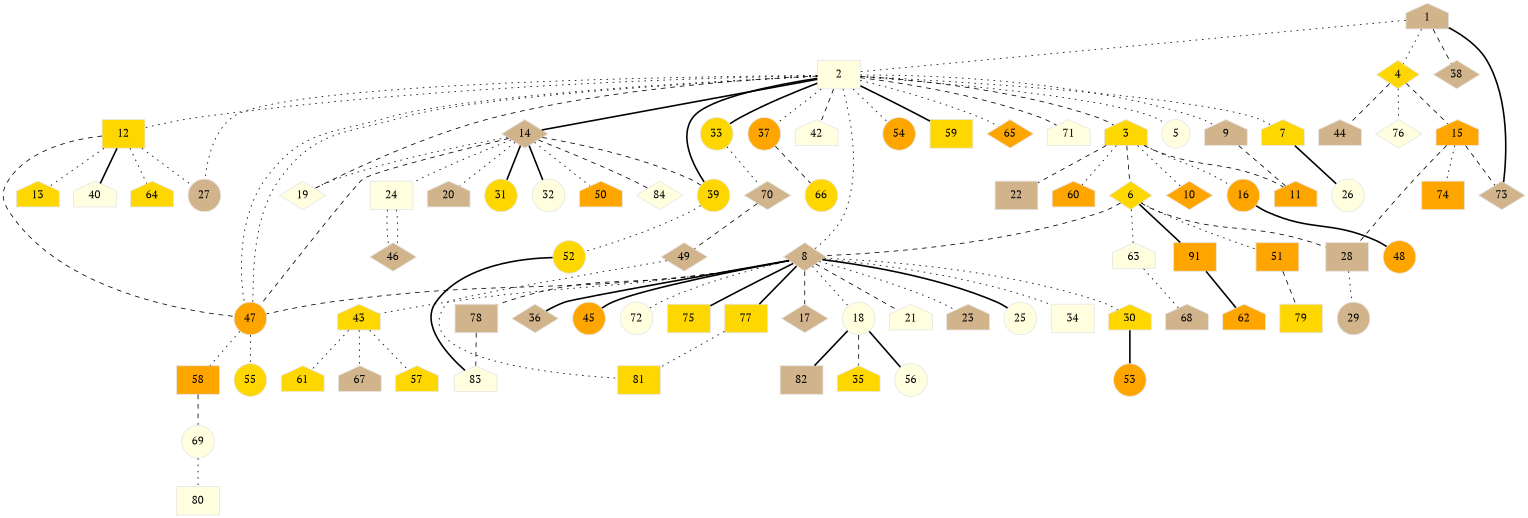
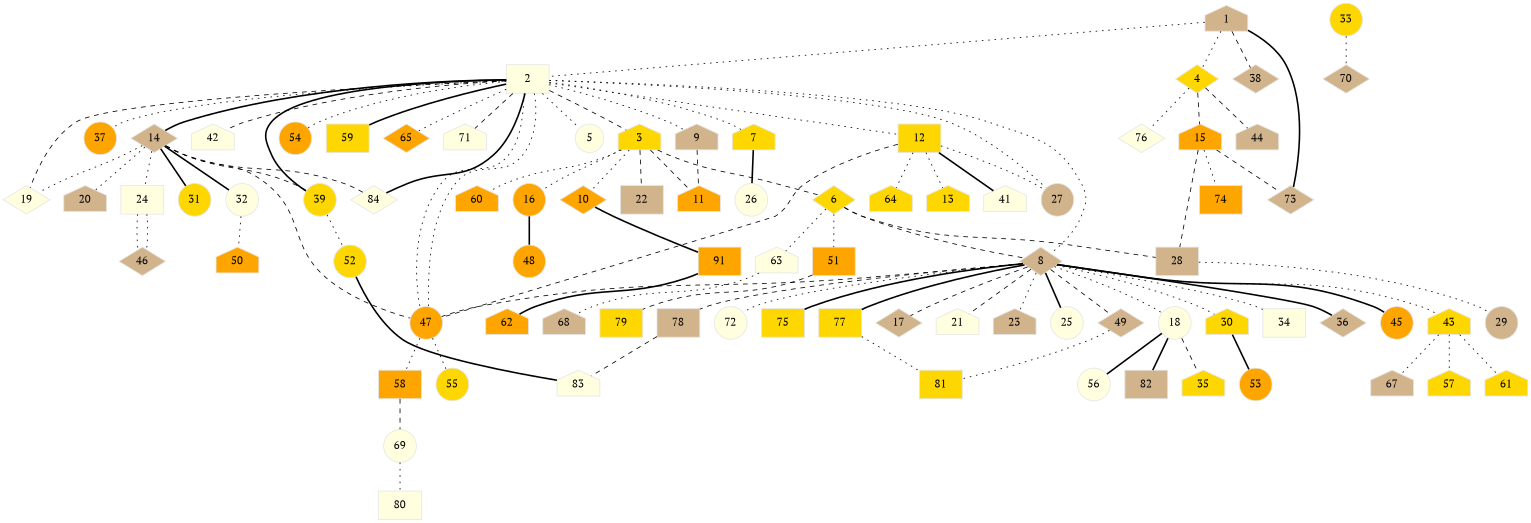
(773, 102) -> (483, 163)
(562, 164) -> (240, 232)
(95, 195) -> (1005, 200)
(821, 195) -> none
(1160, 223) -> (646, 231)
(726, 226) -> (1081, 292)
